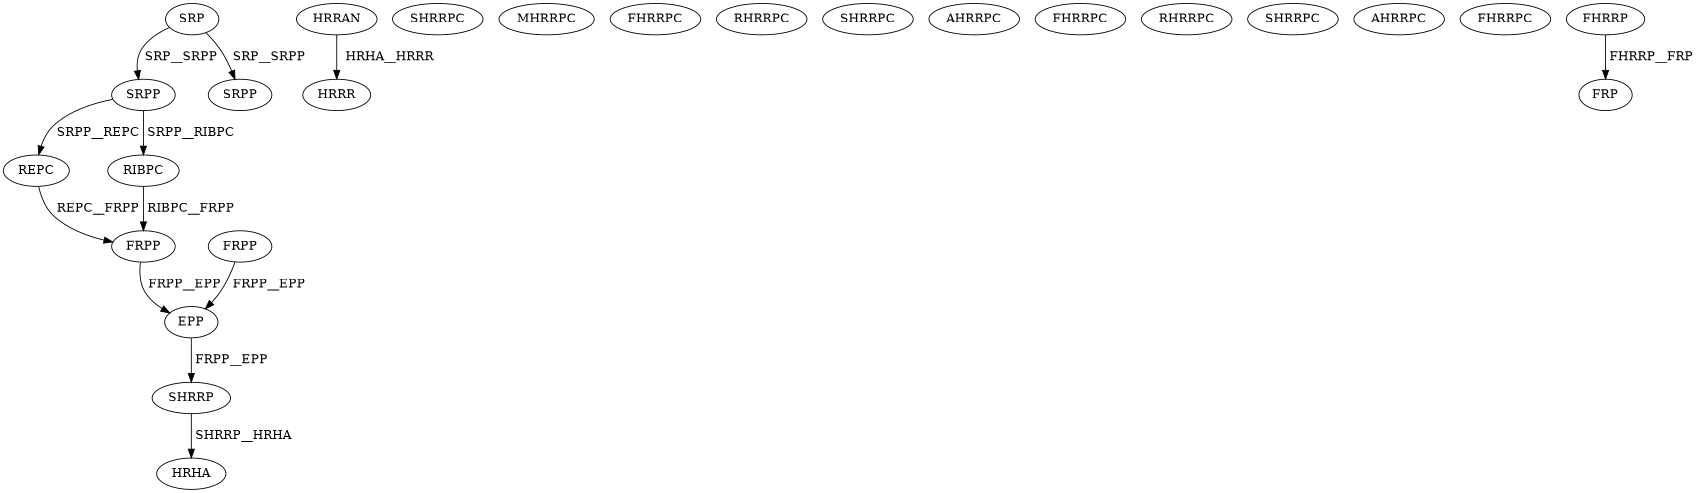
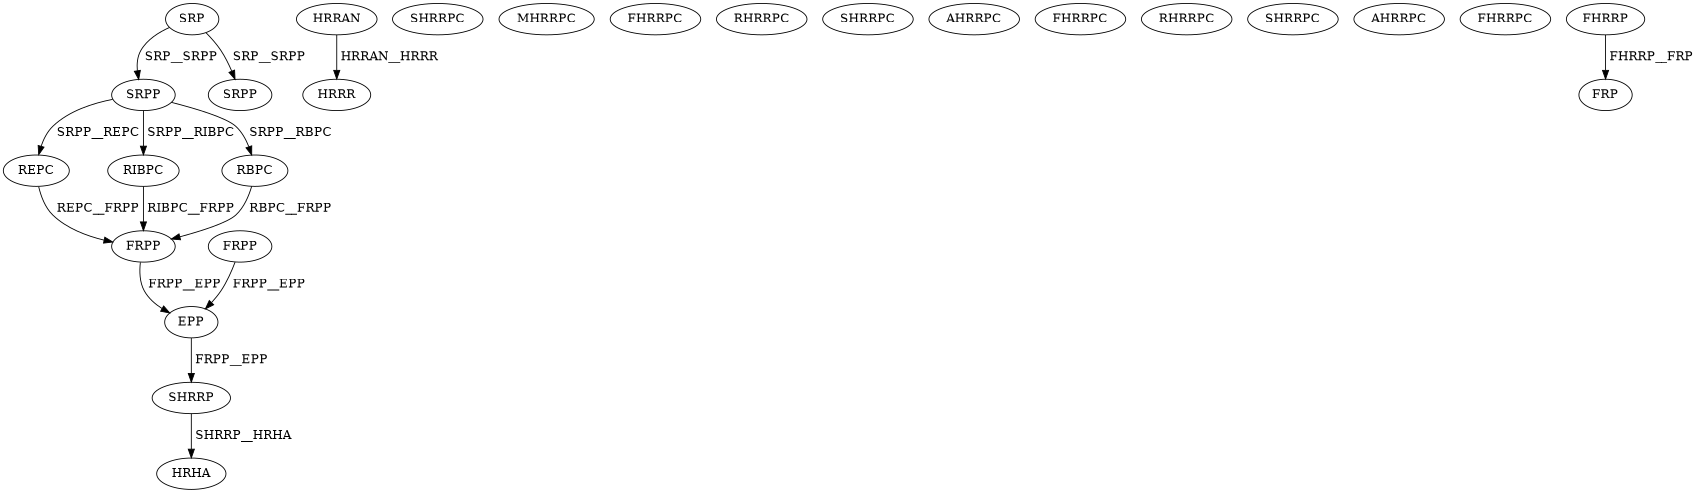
(388, 57) -> (388, 57)
none -> (255, 171)
